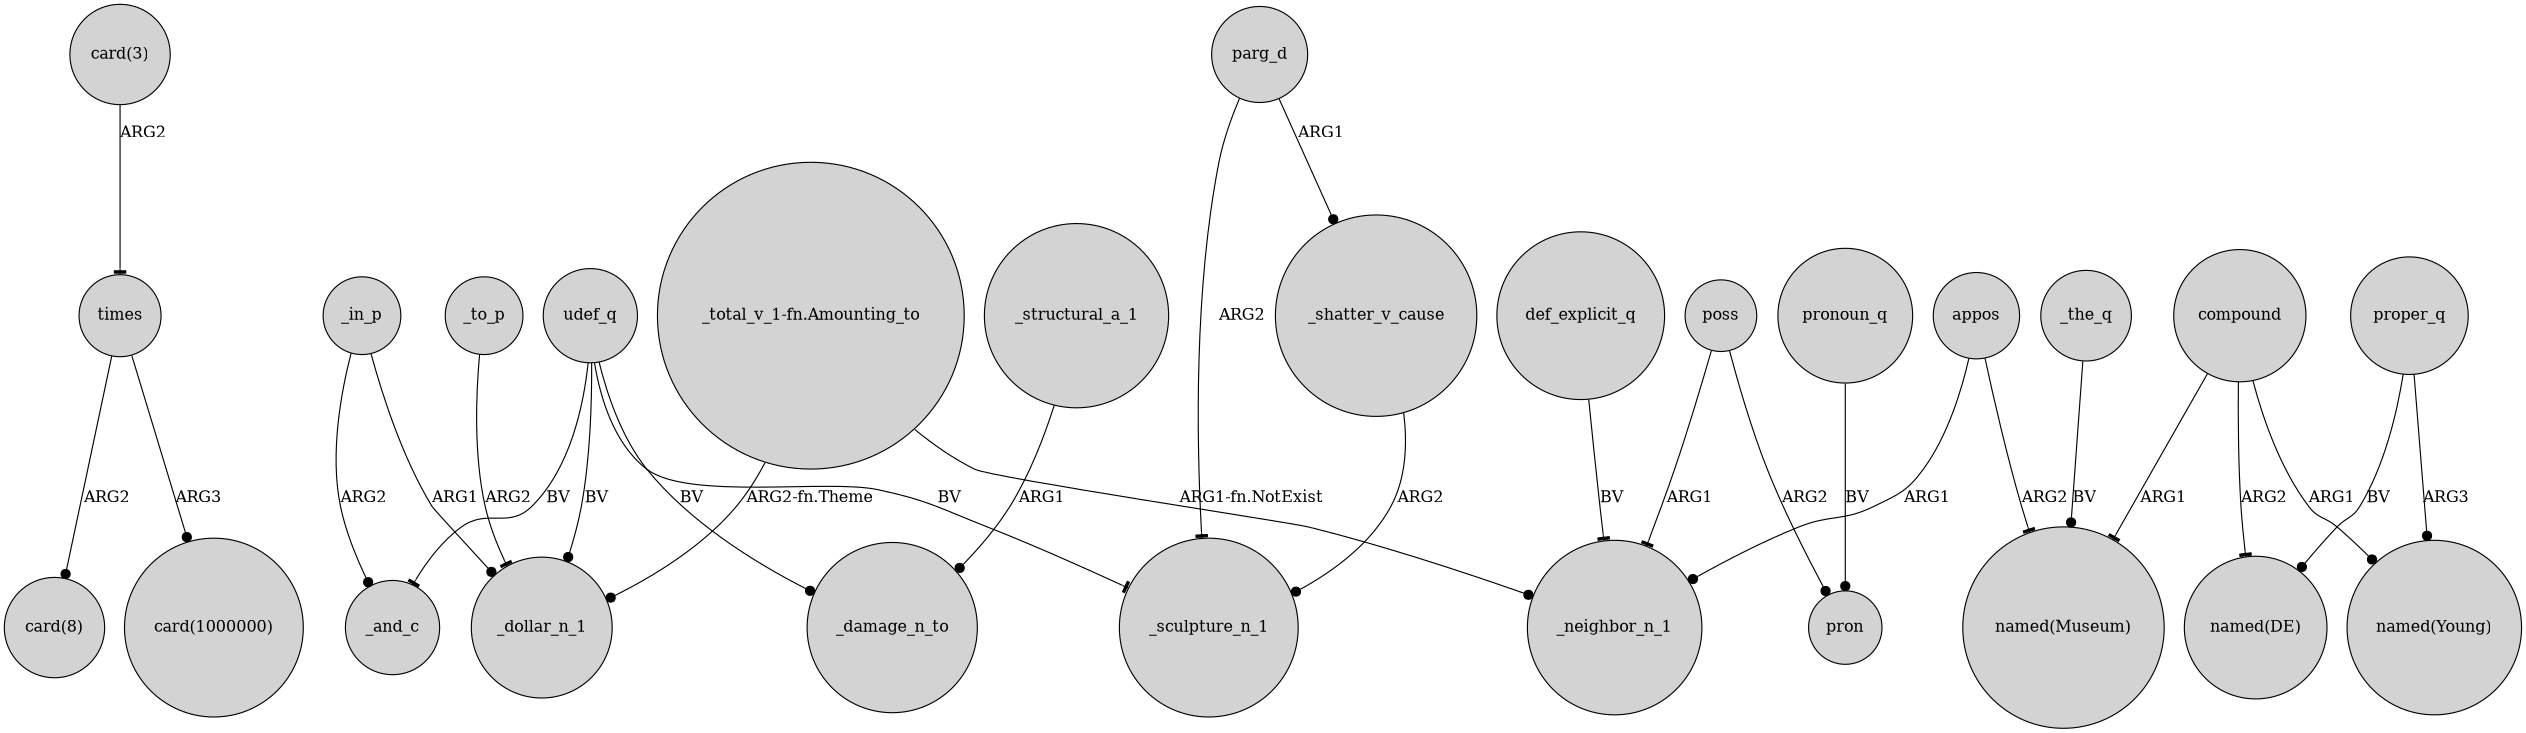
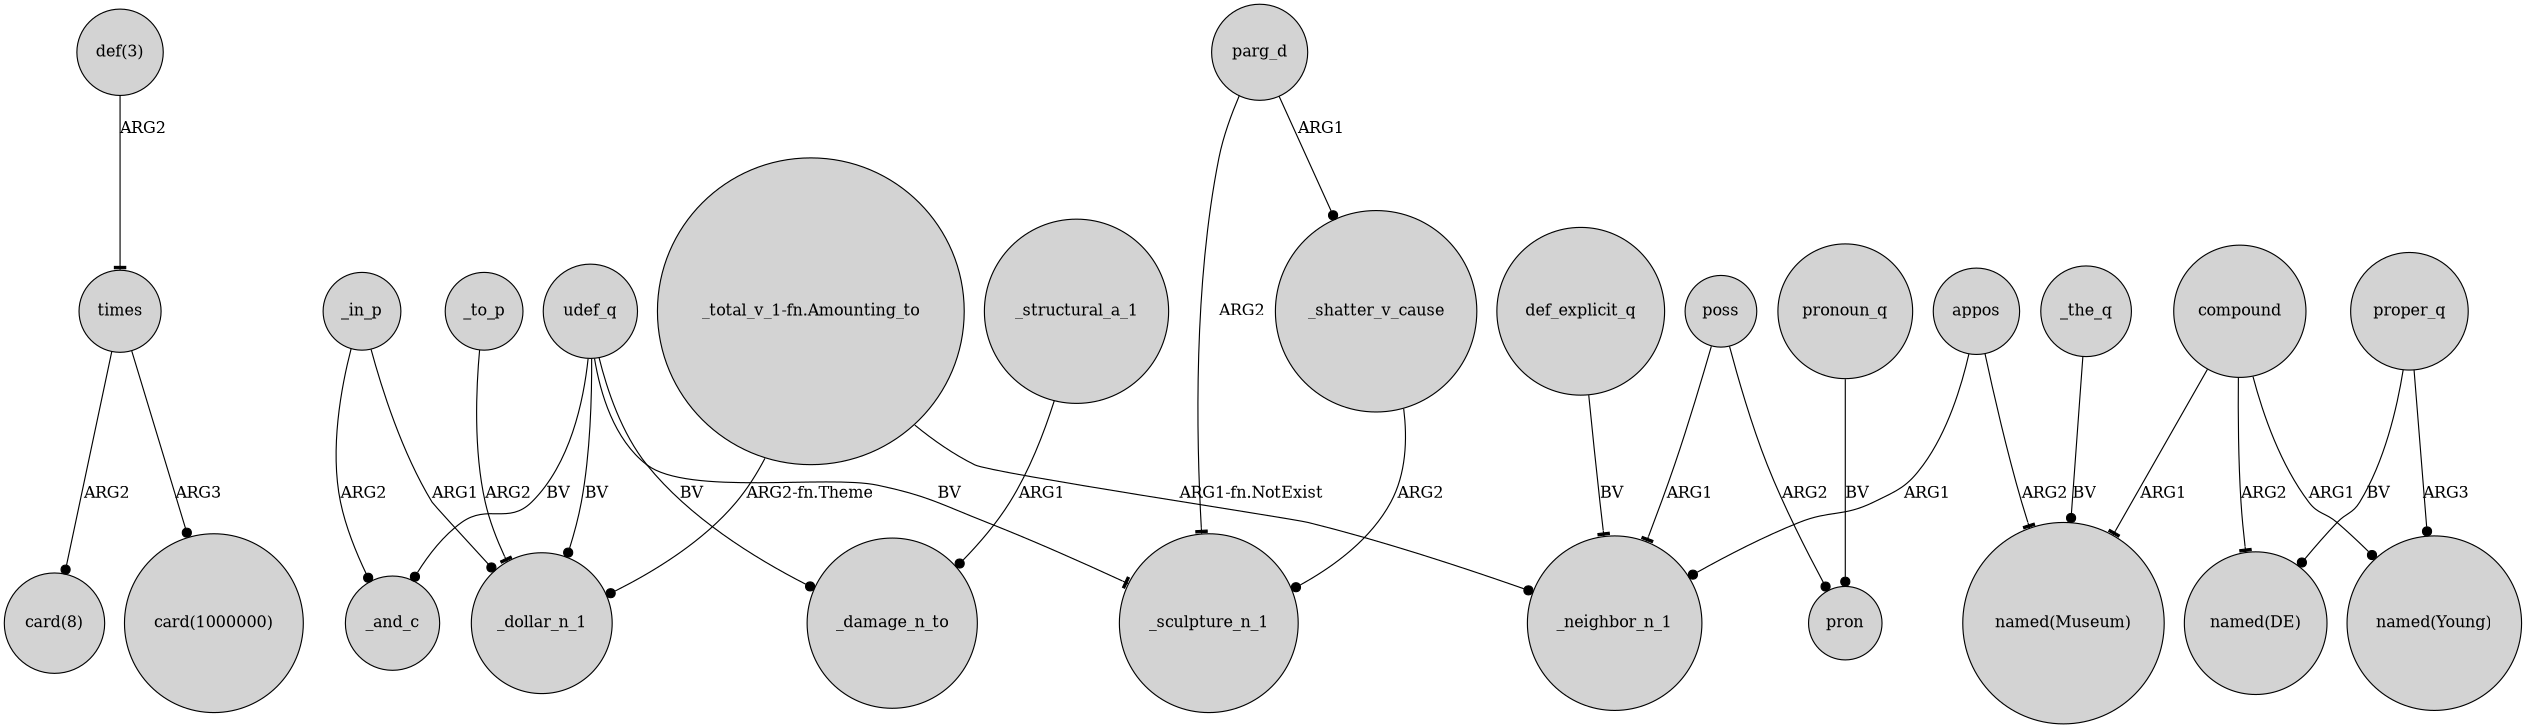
(120, 54) -> (120, 52)
(535, 502) -> (537, 496)
